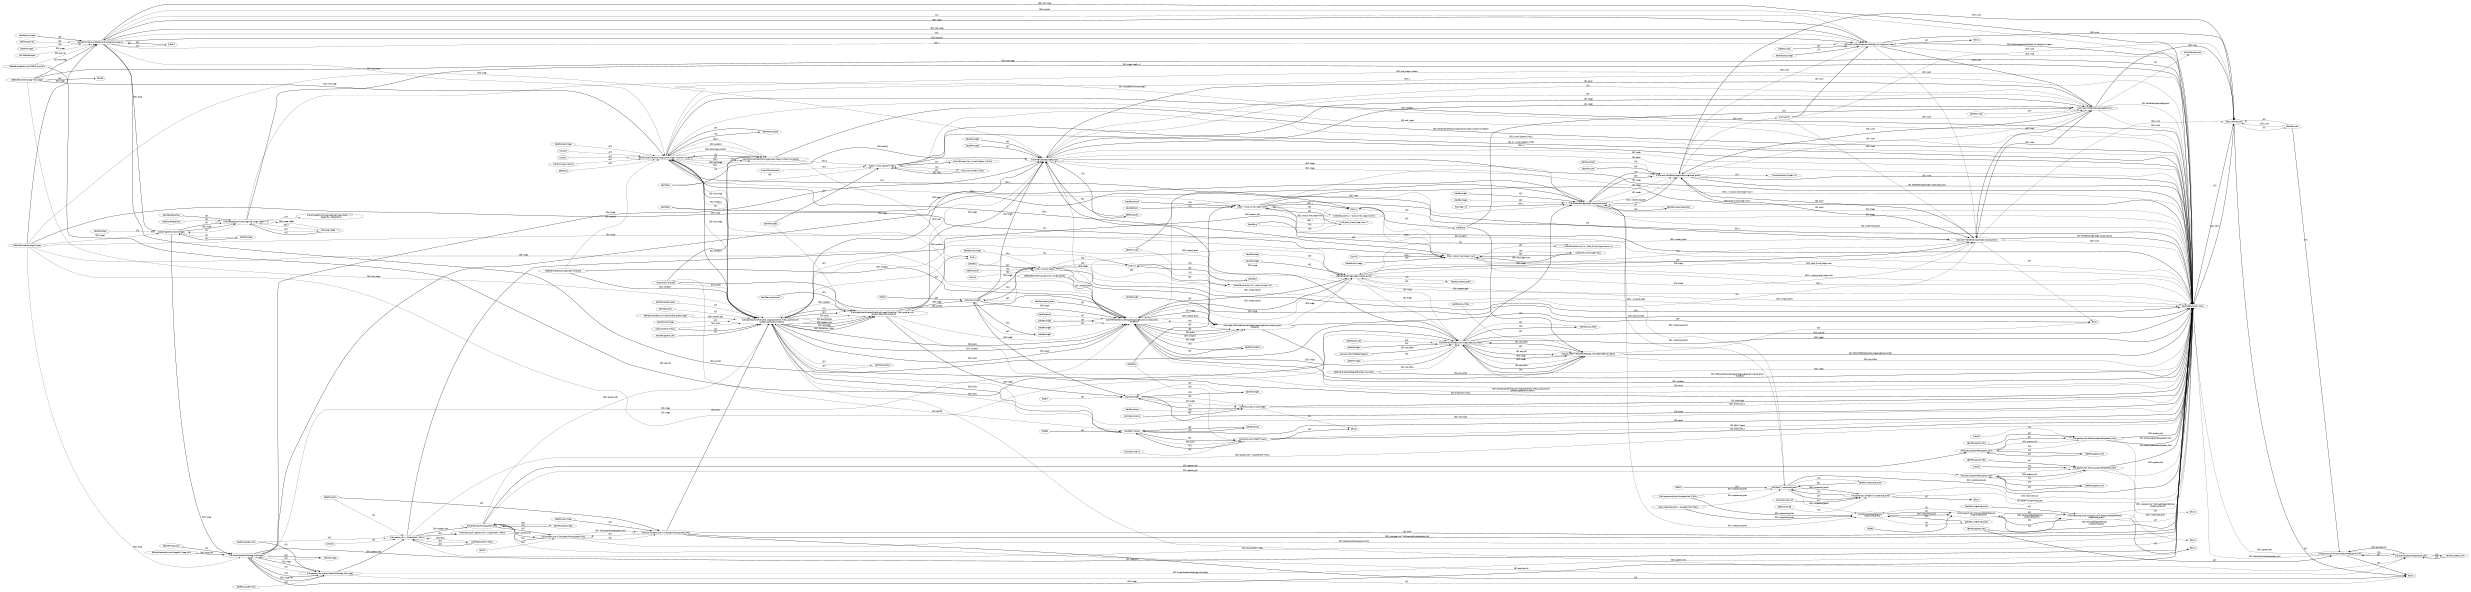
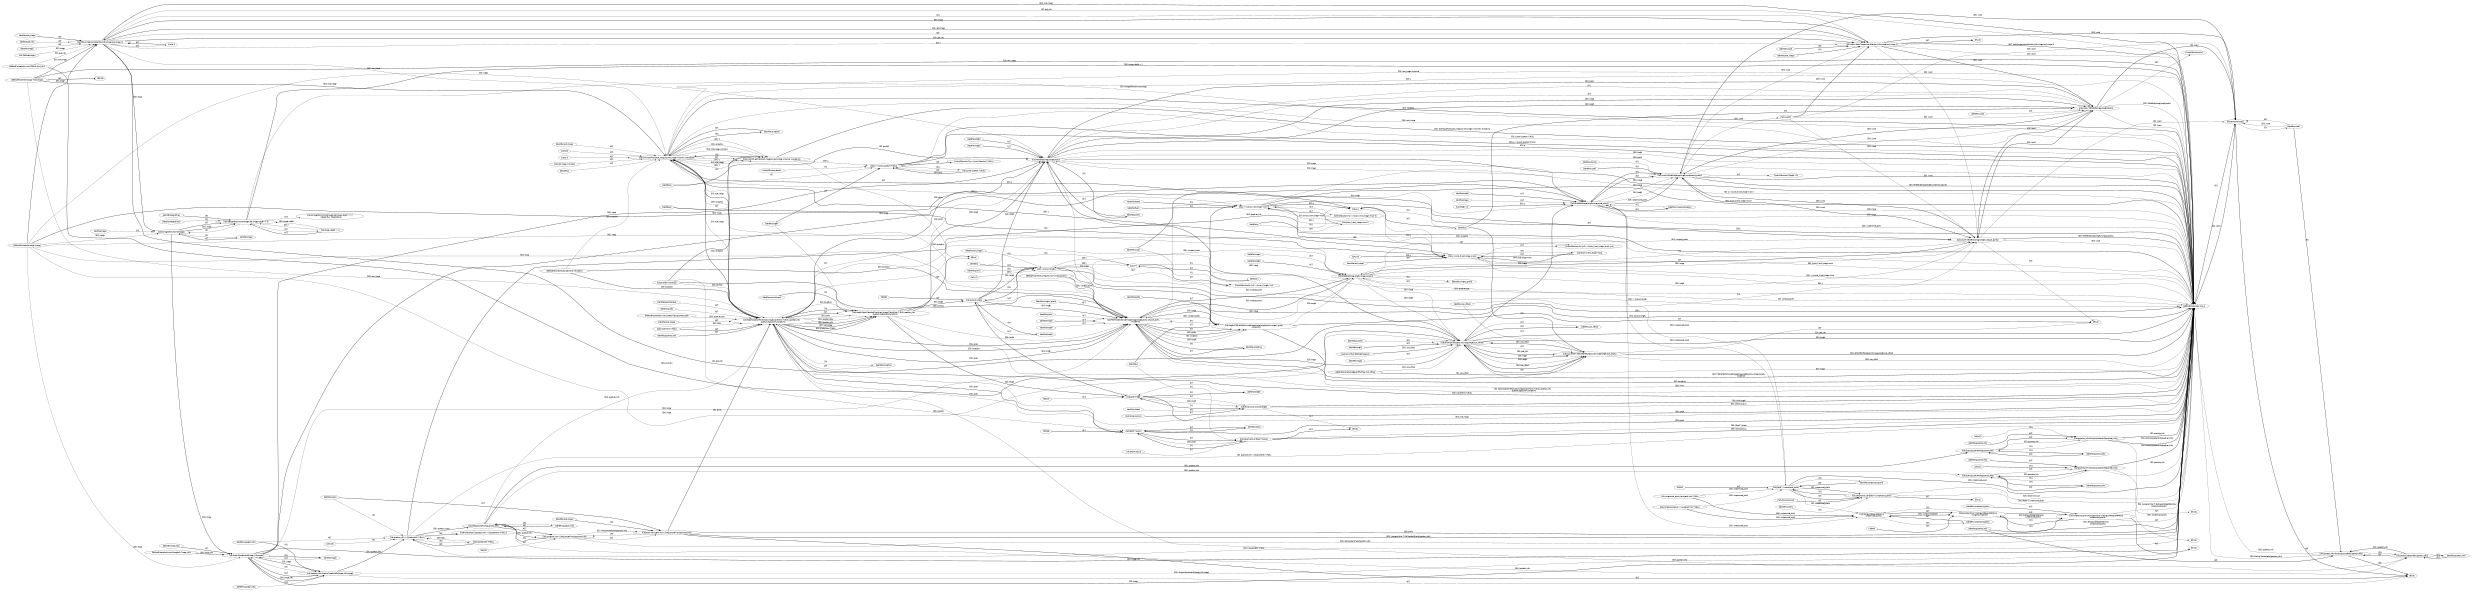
(441, 529) -> (441, 529)
